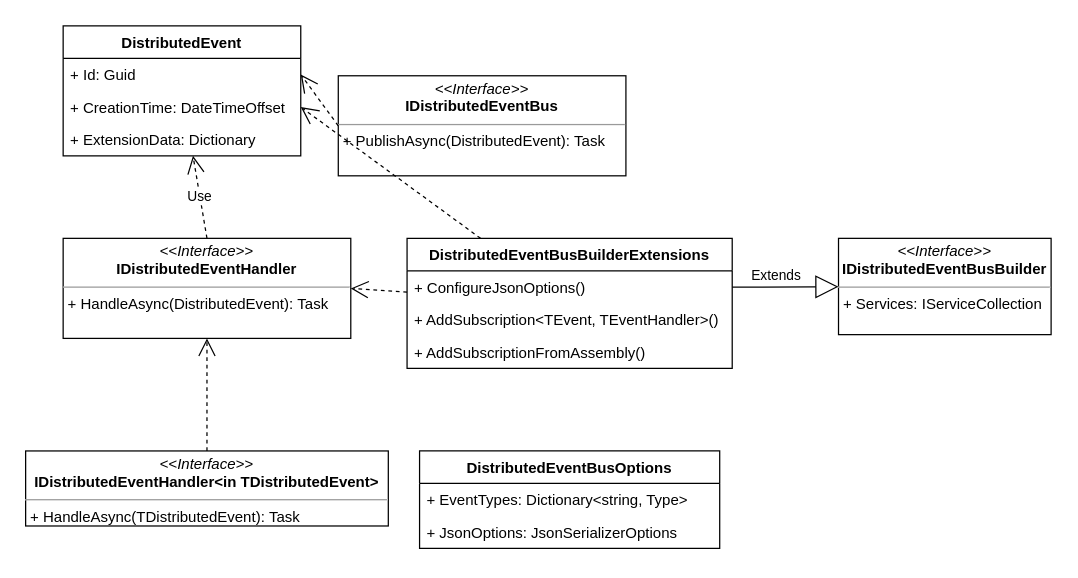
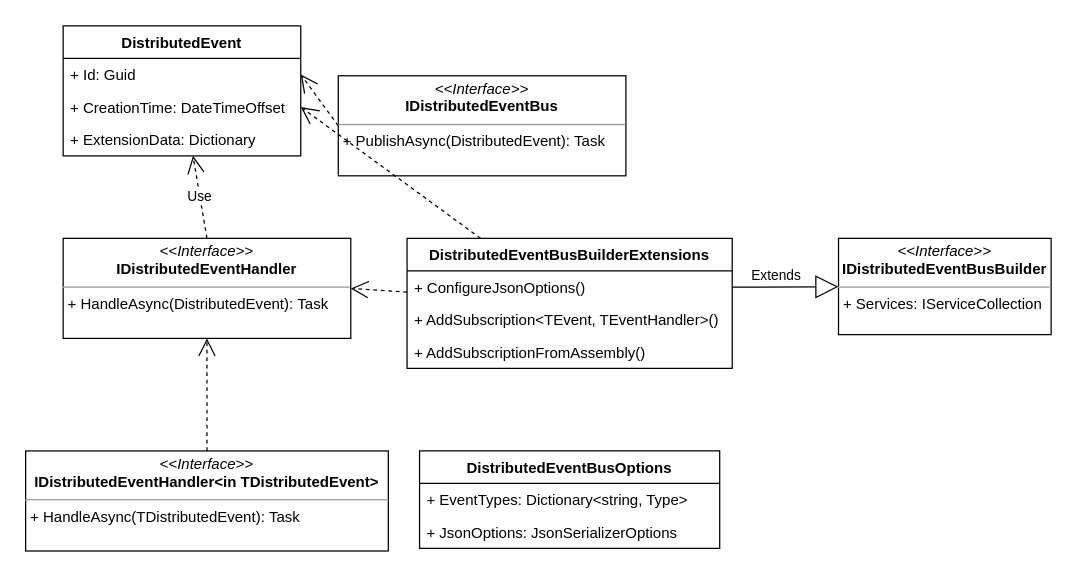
(207, 488) -> (207, 501)
